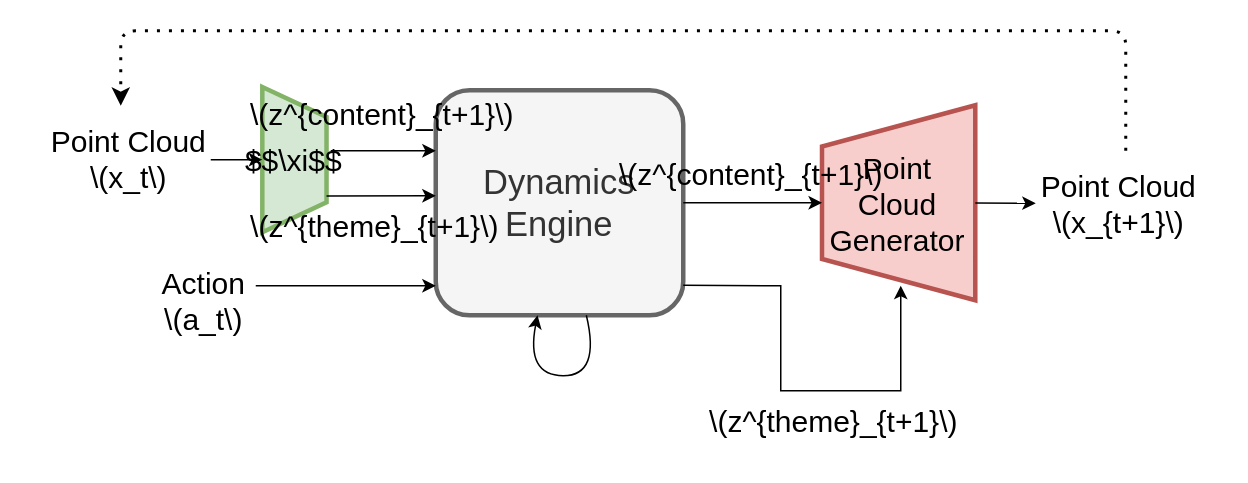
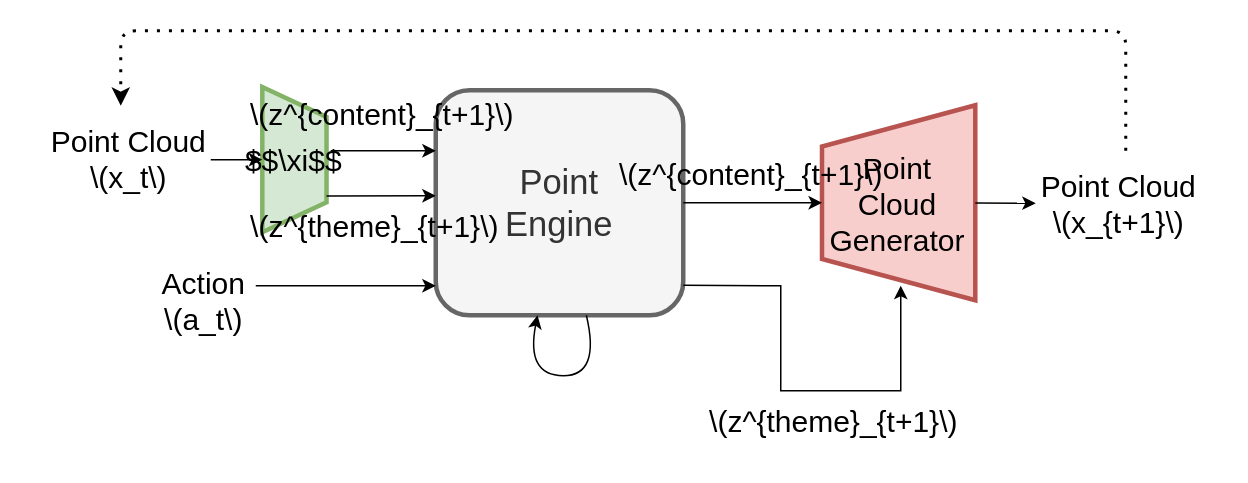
(560, 203) -> (560, 203)
